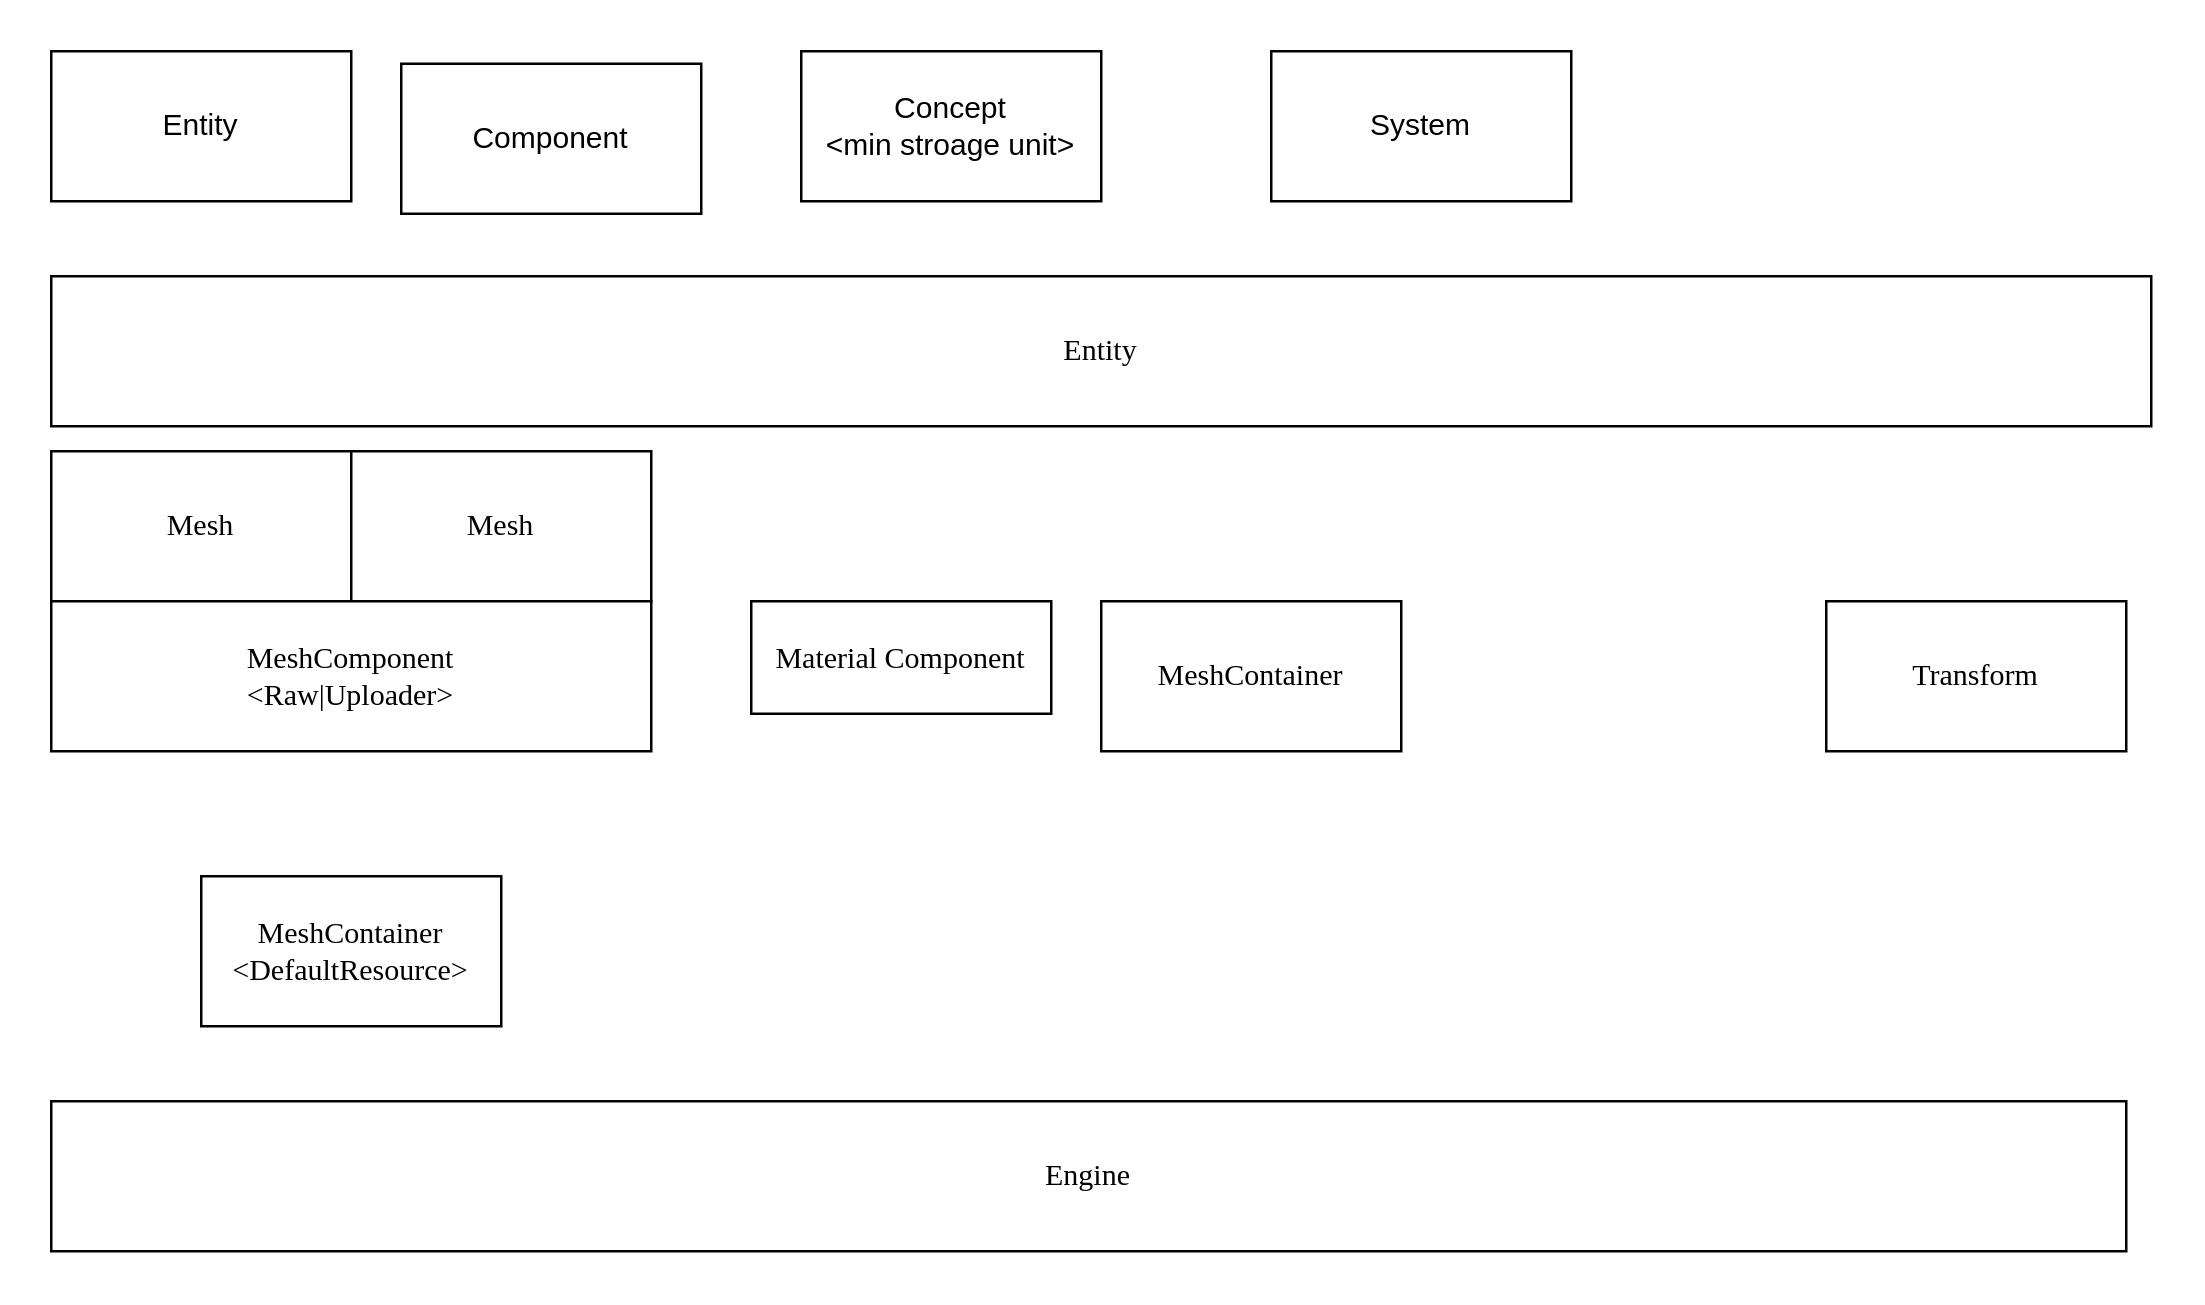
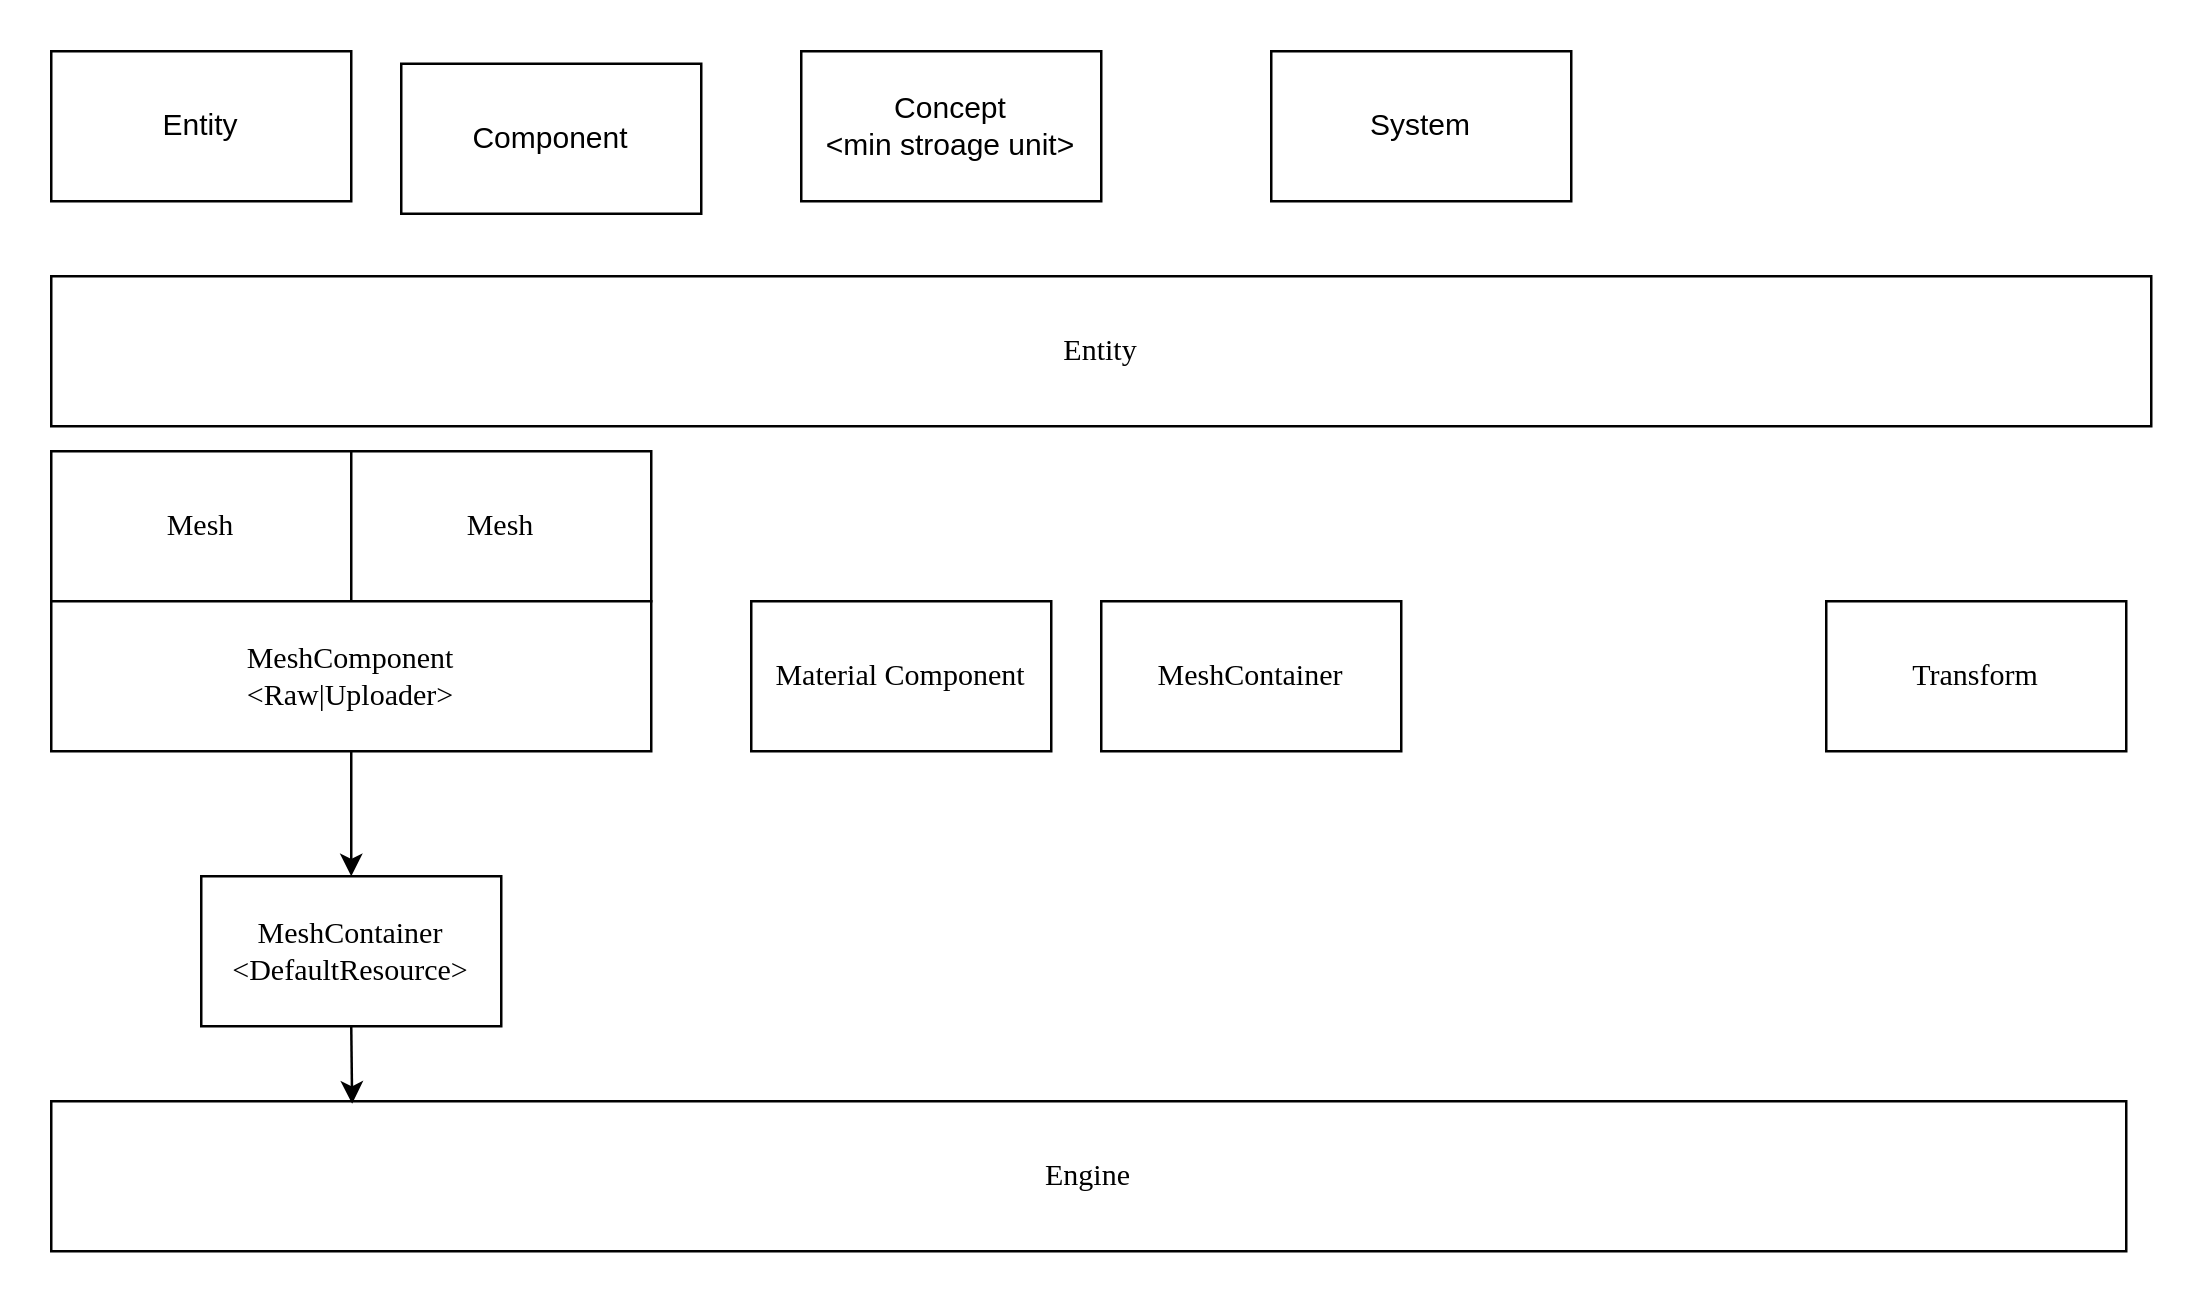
(901, 658) -> (901, 676)
none -> (351, 805)
none -> (352, 1057)
